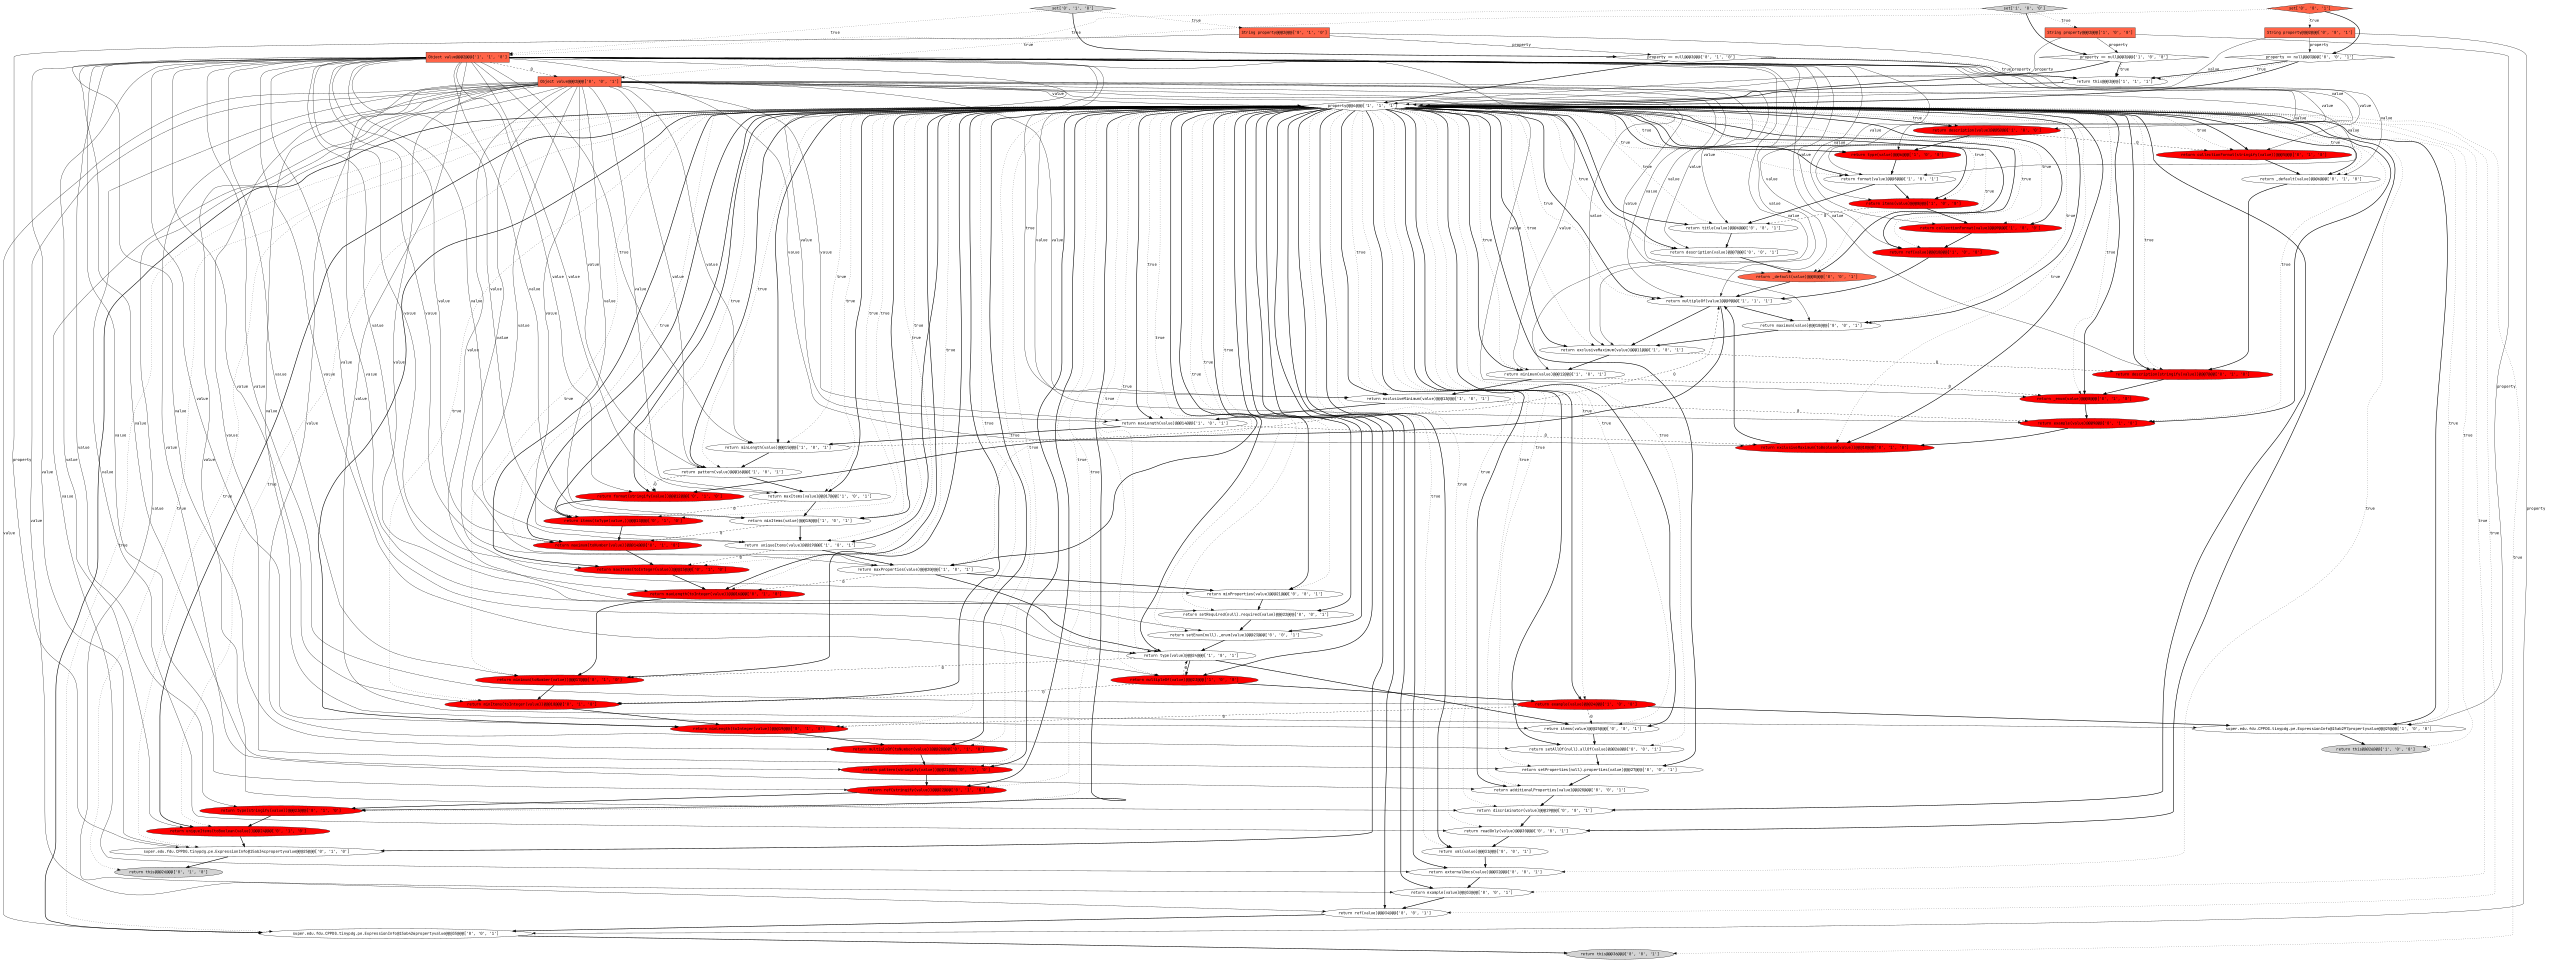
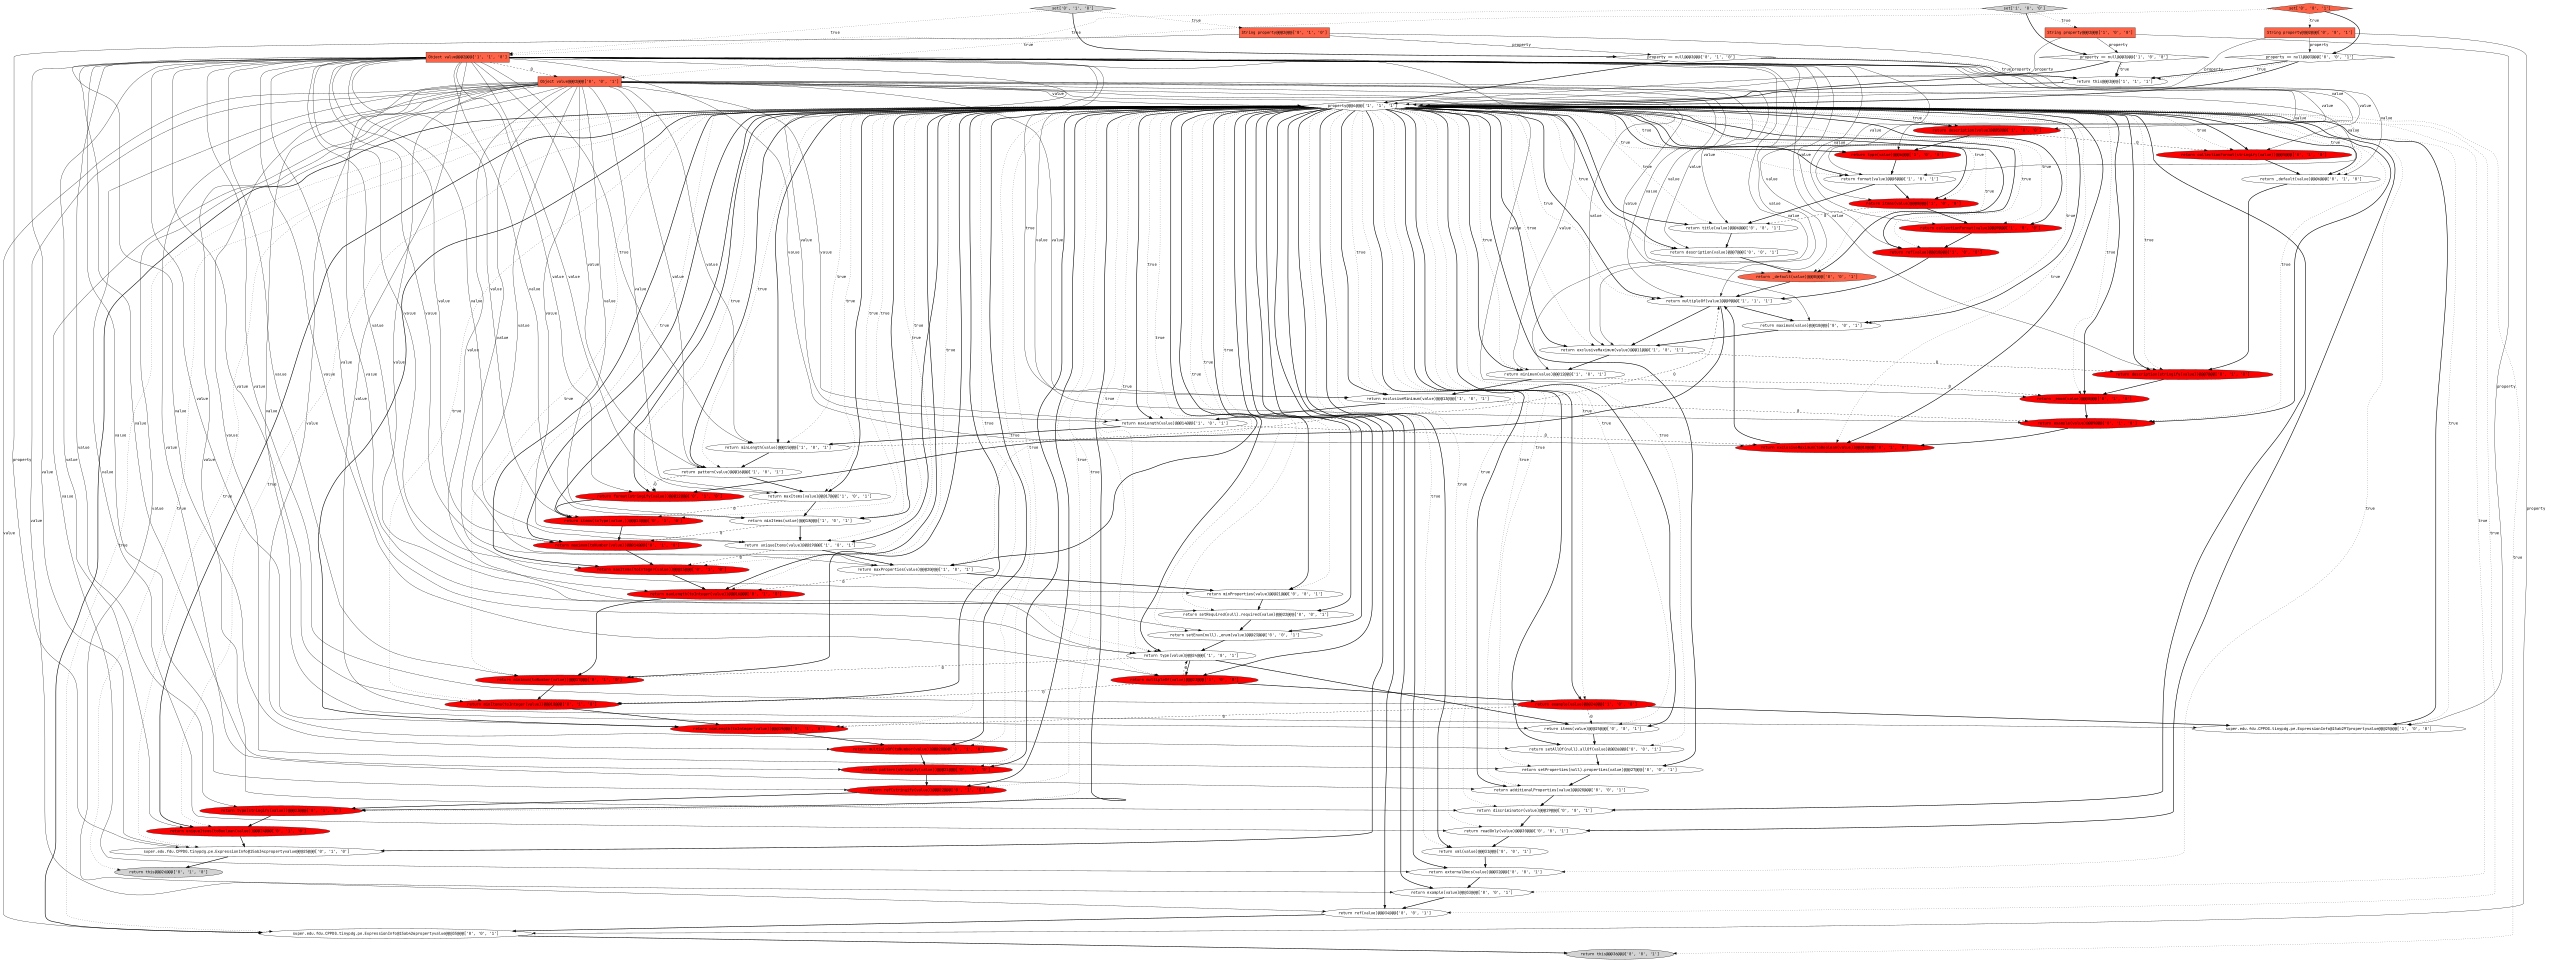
(2214, 69) -> (2214, 69)
(1046, 614) -> (1046, 614)
(2376, 749) -> none
